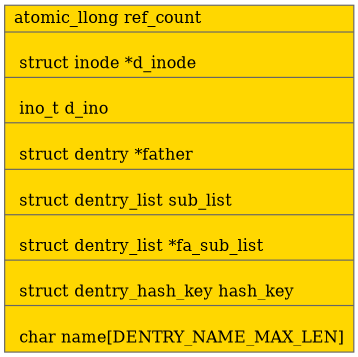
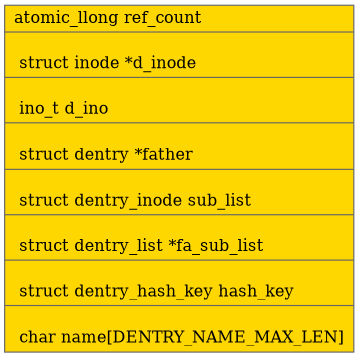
(123, 201) -> (133, 201)
